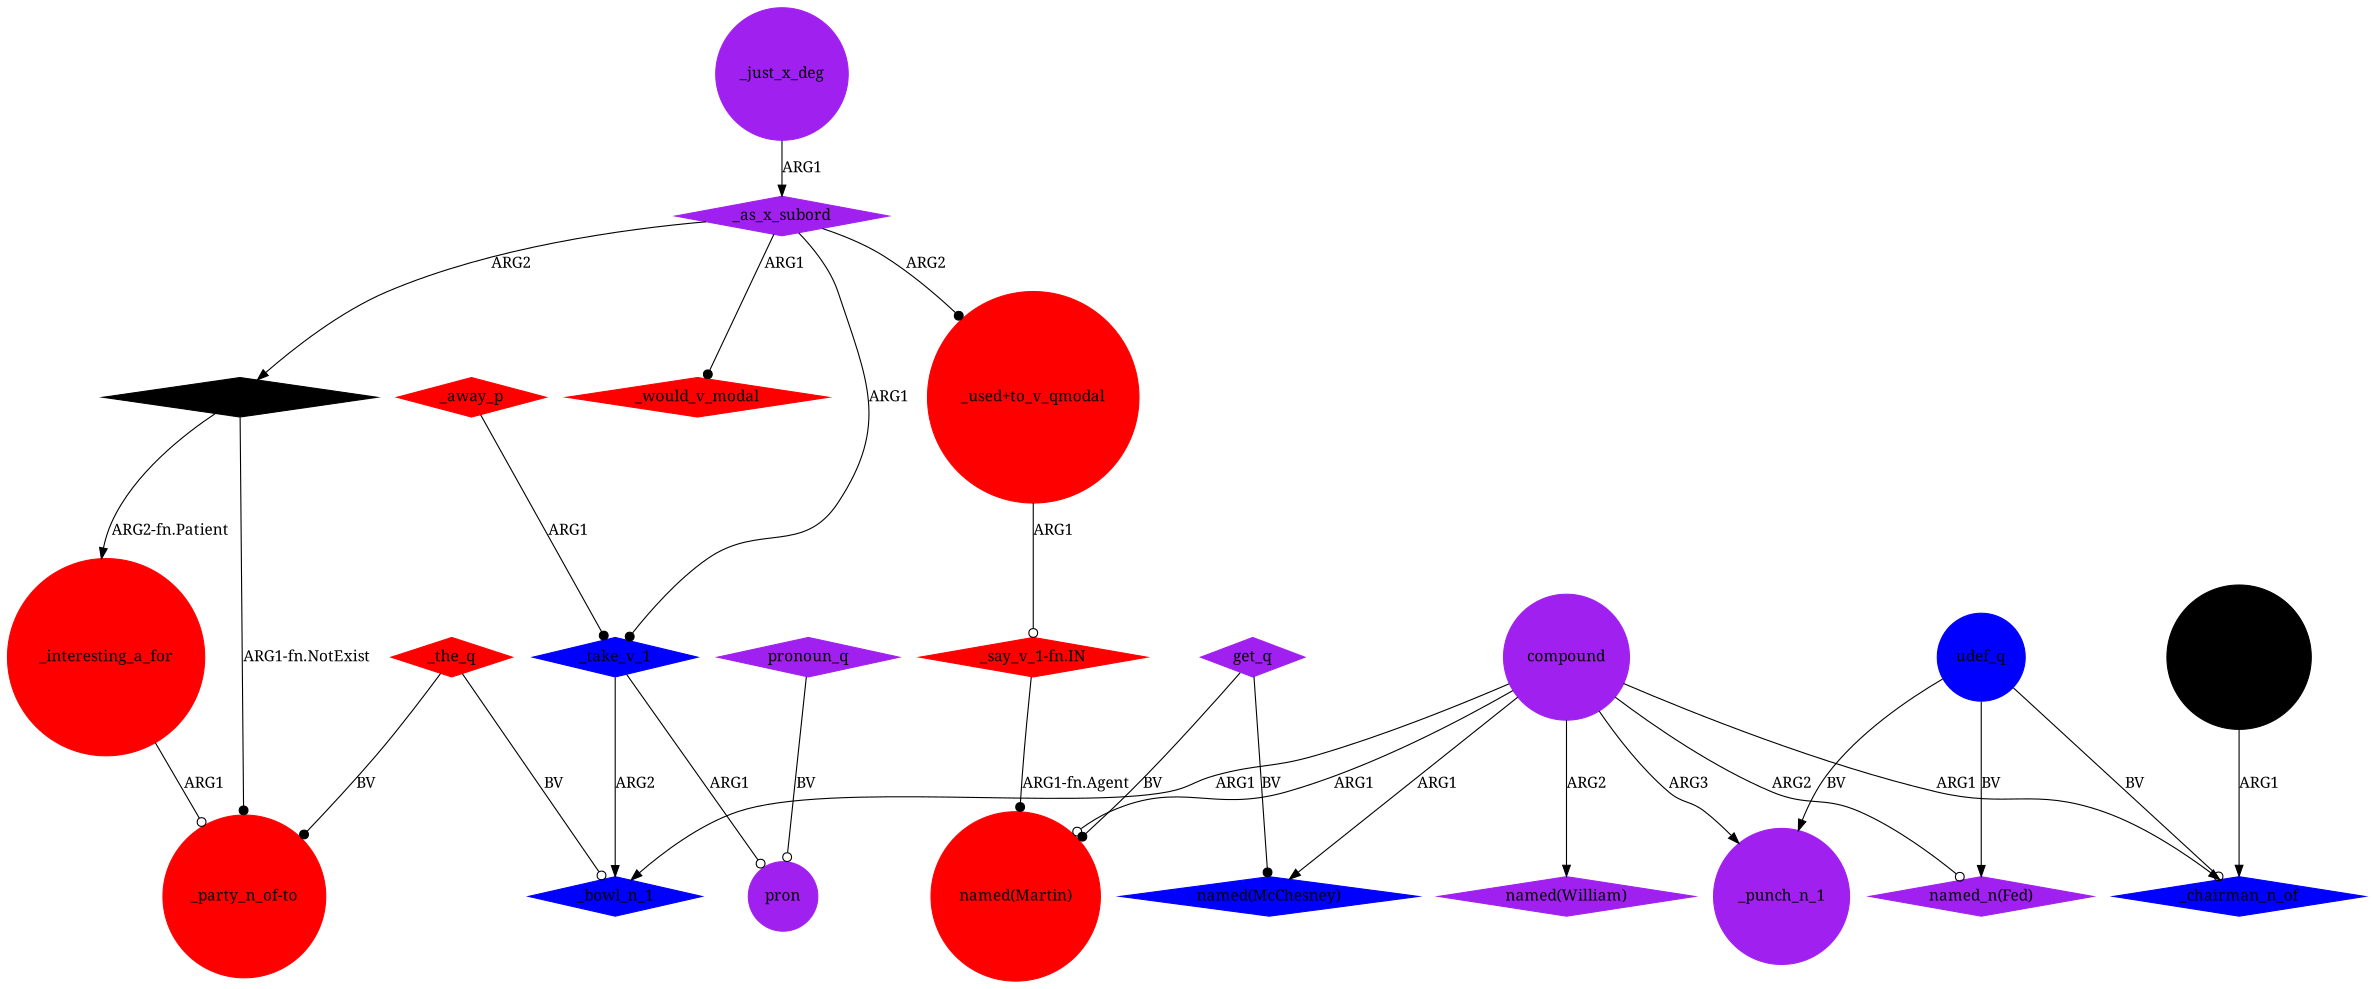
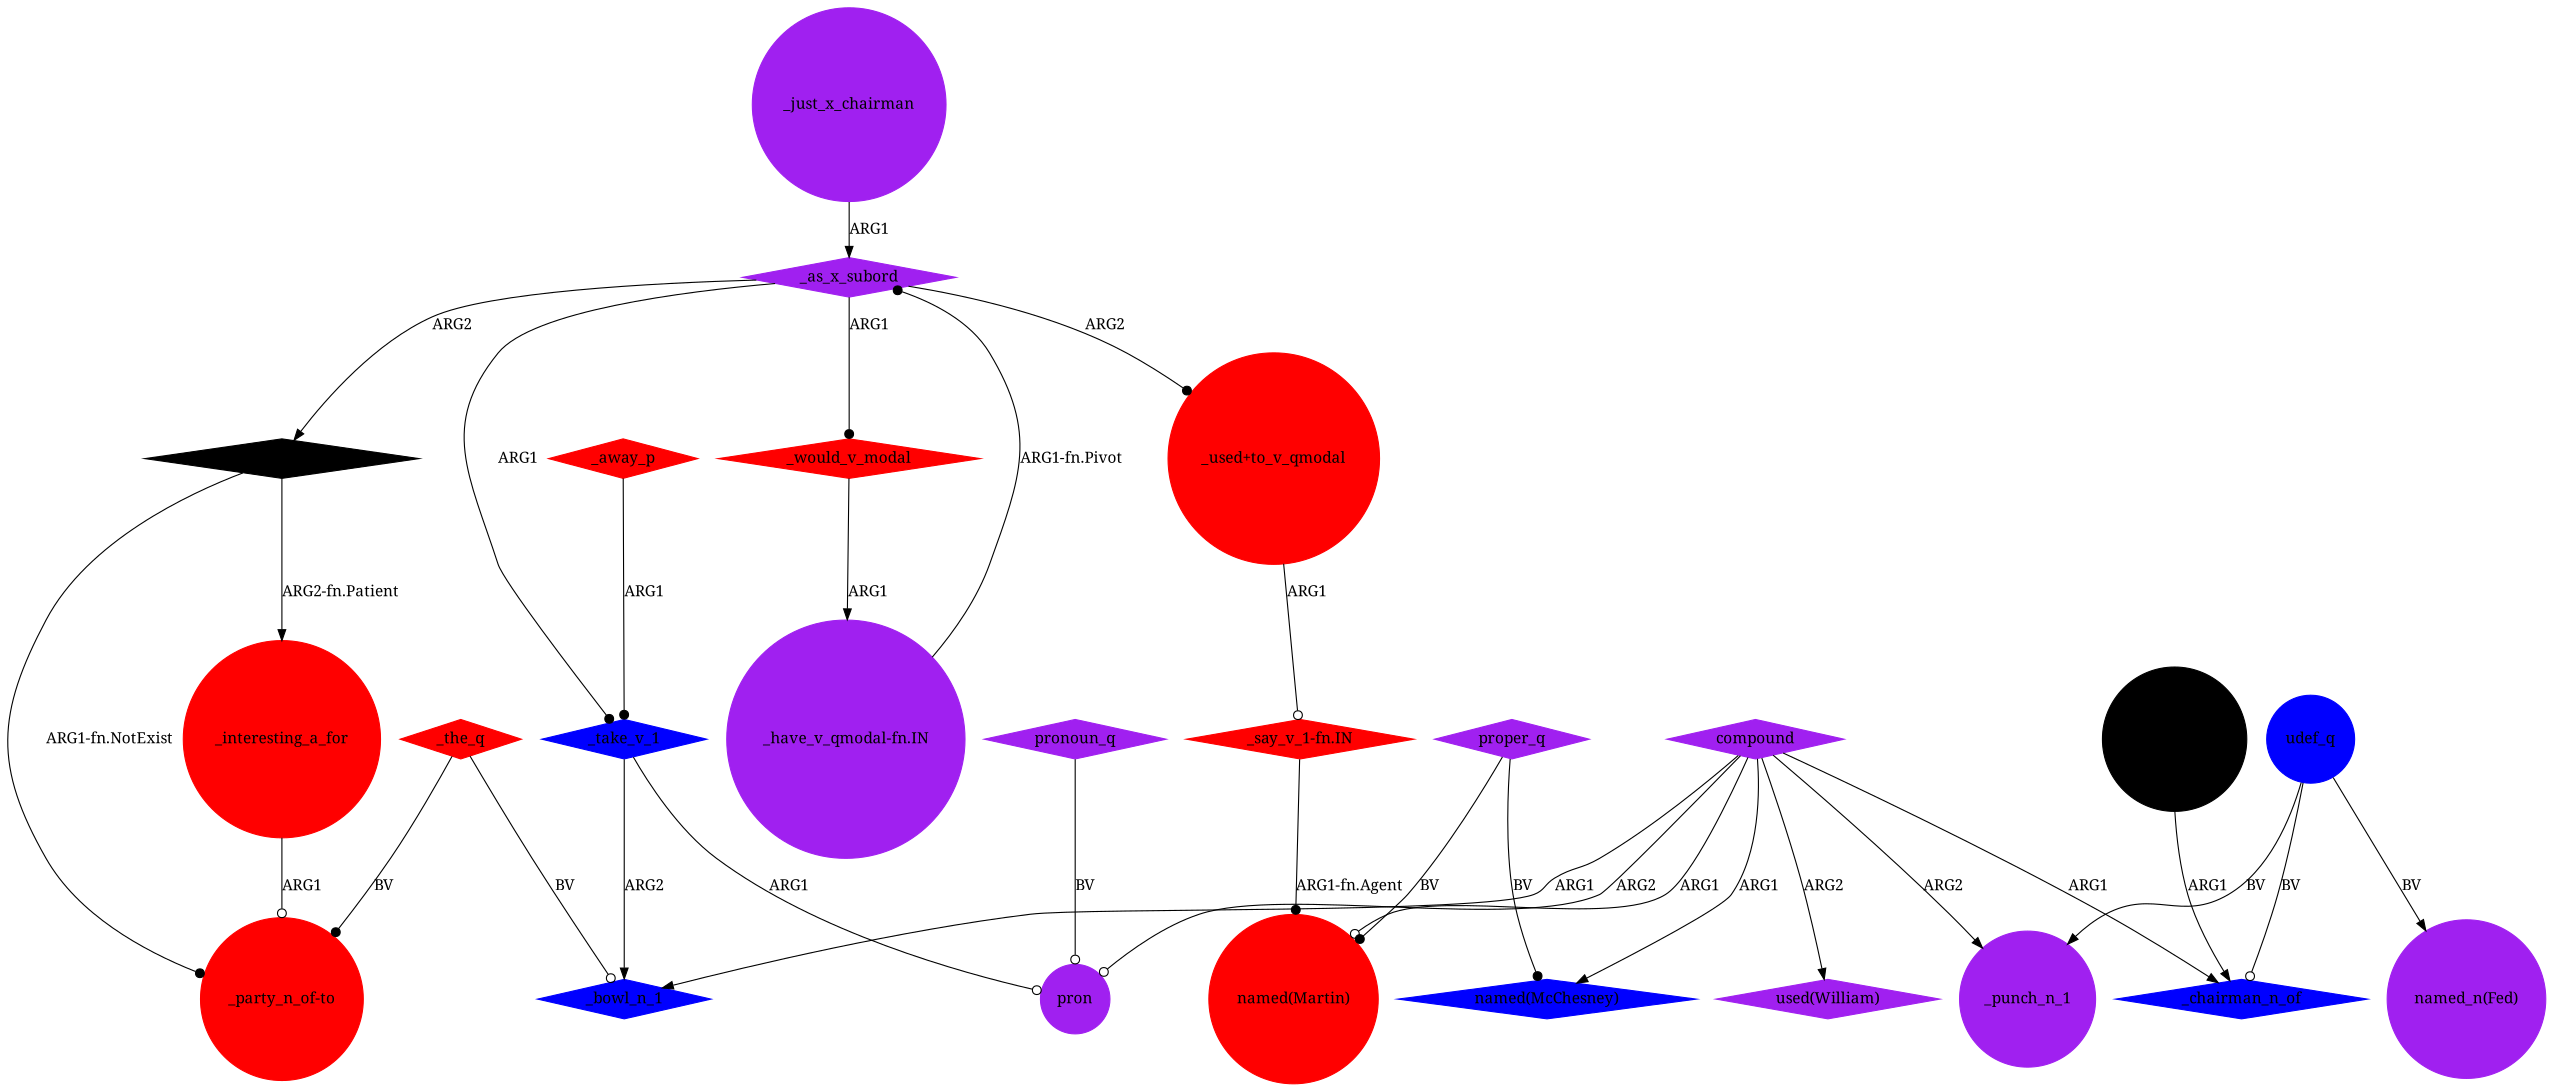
(782, 74) -> (849, 105)
(1253, 657) -> (1512, 739)
(1567, 657) -> (1755, 739)
none -> (846, 739)
(1689, 784) -> (1944, 886)
(1782, 796) -> (1586, 898)
(1567, 896) -> (1828, 999)
(1981, 896) -> (2466, 999)
